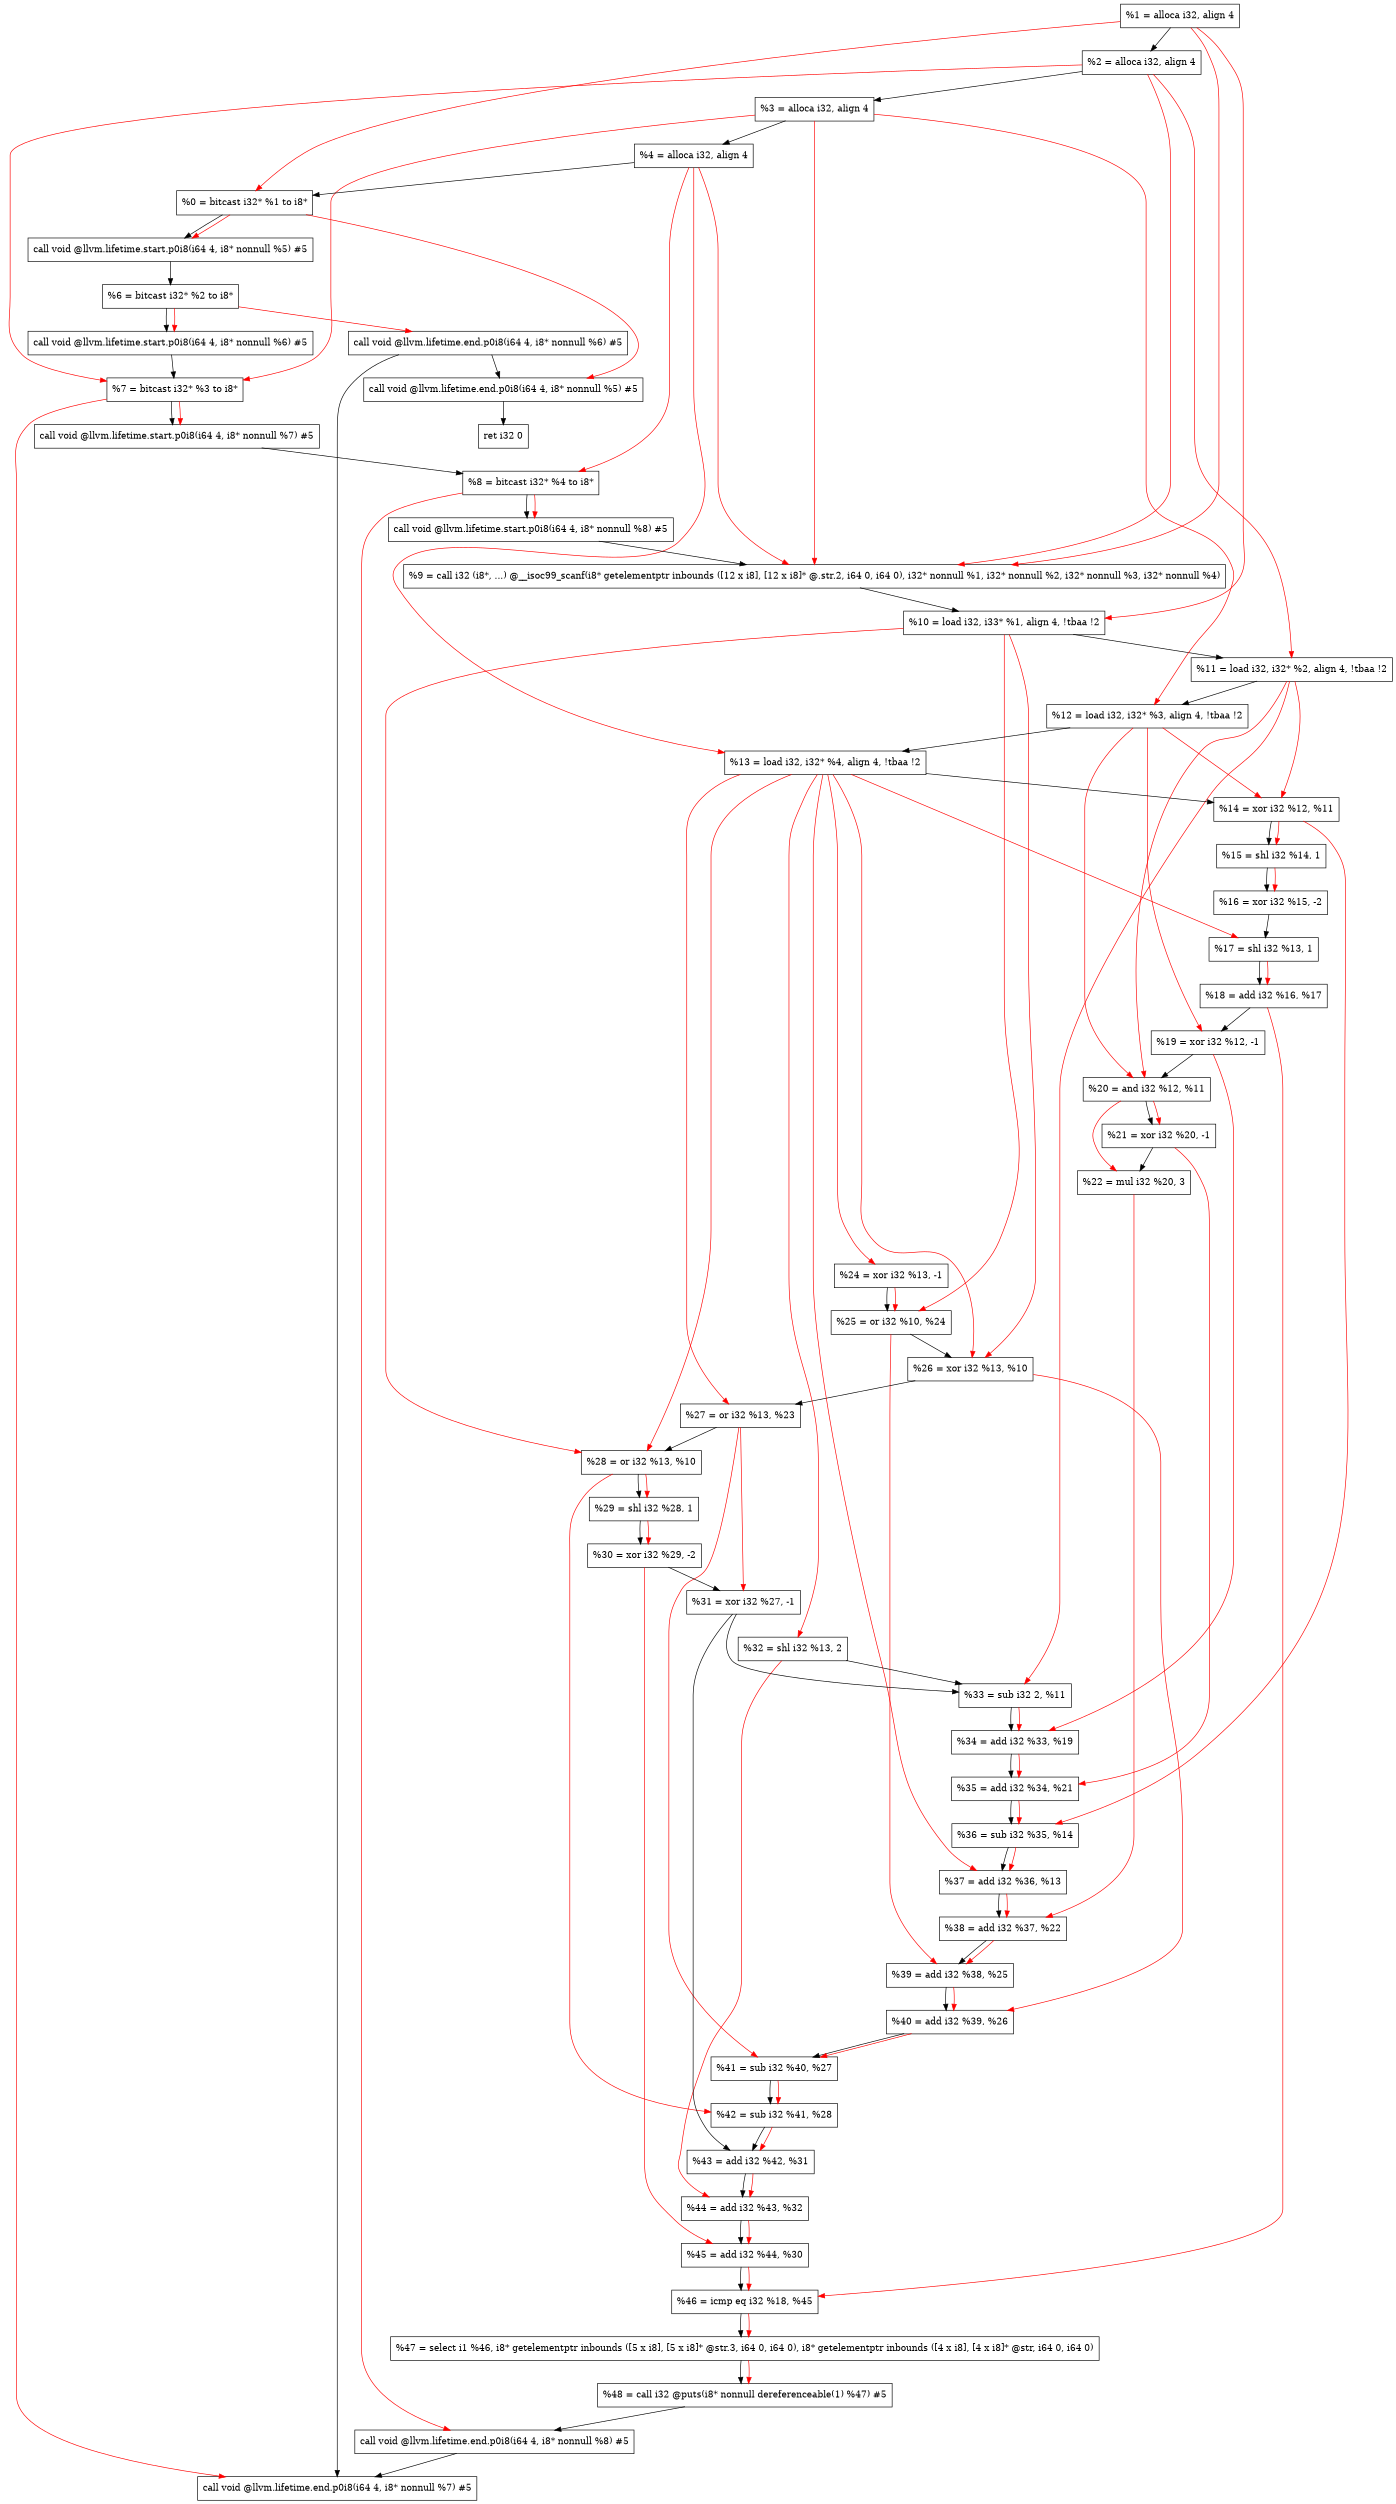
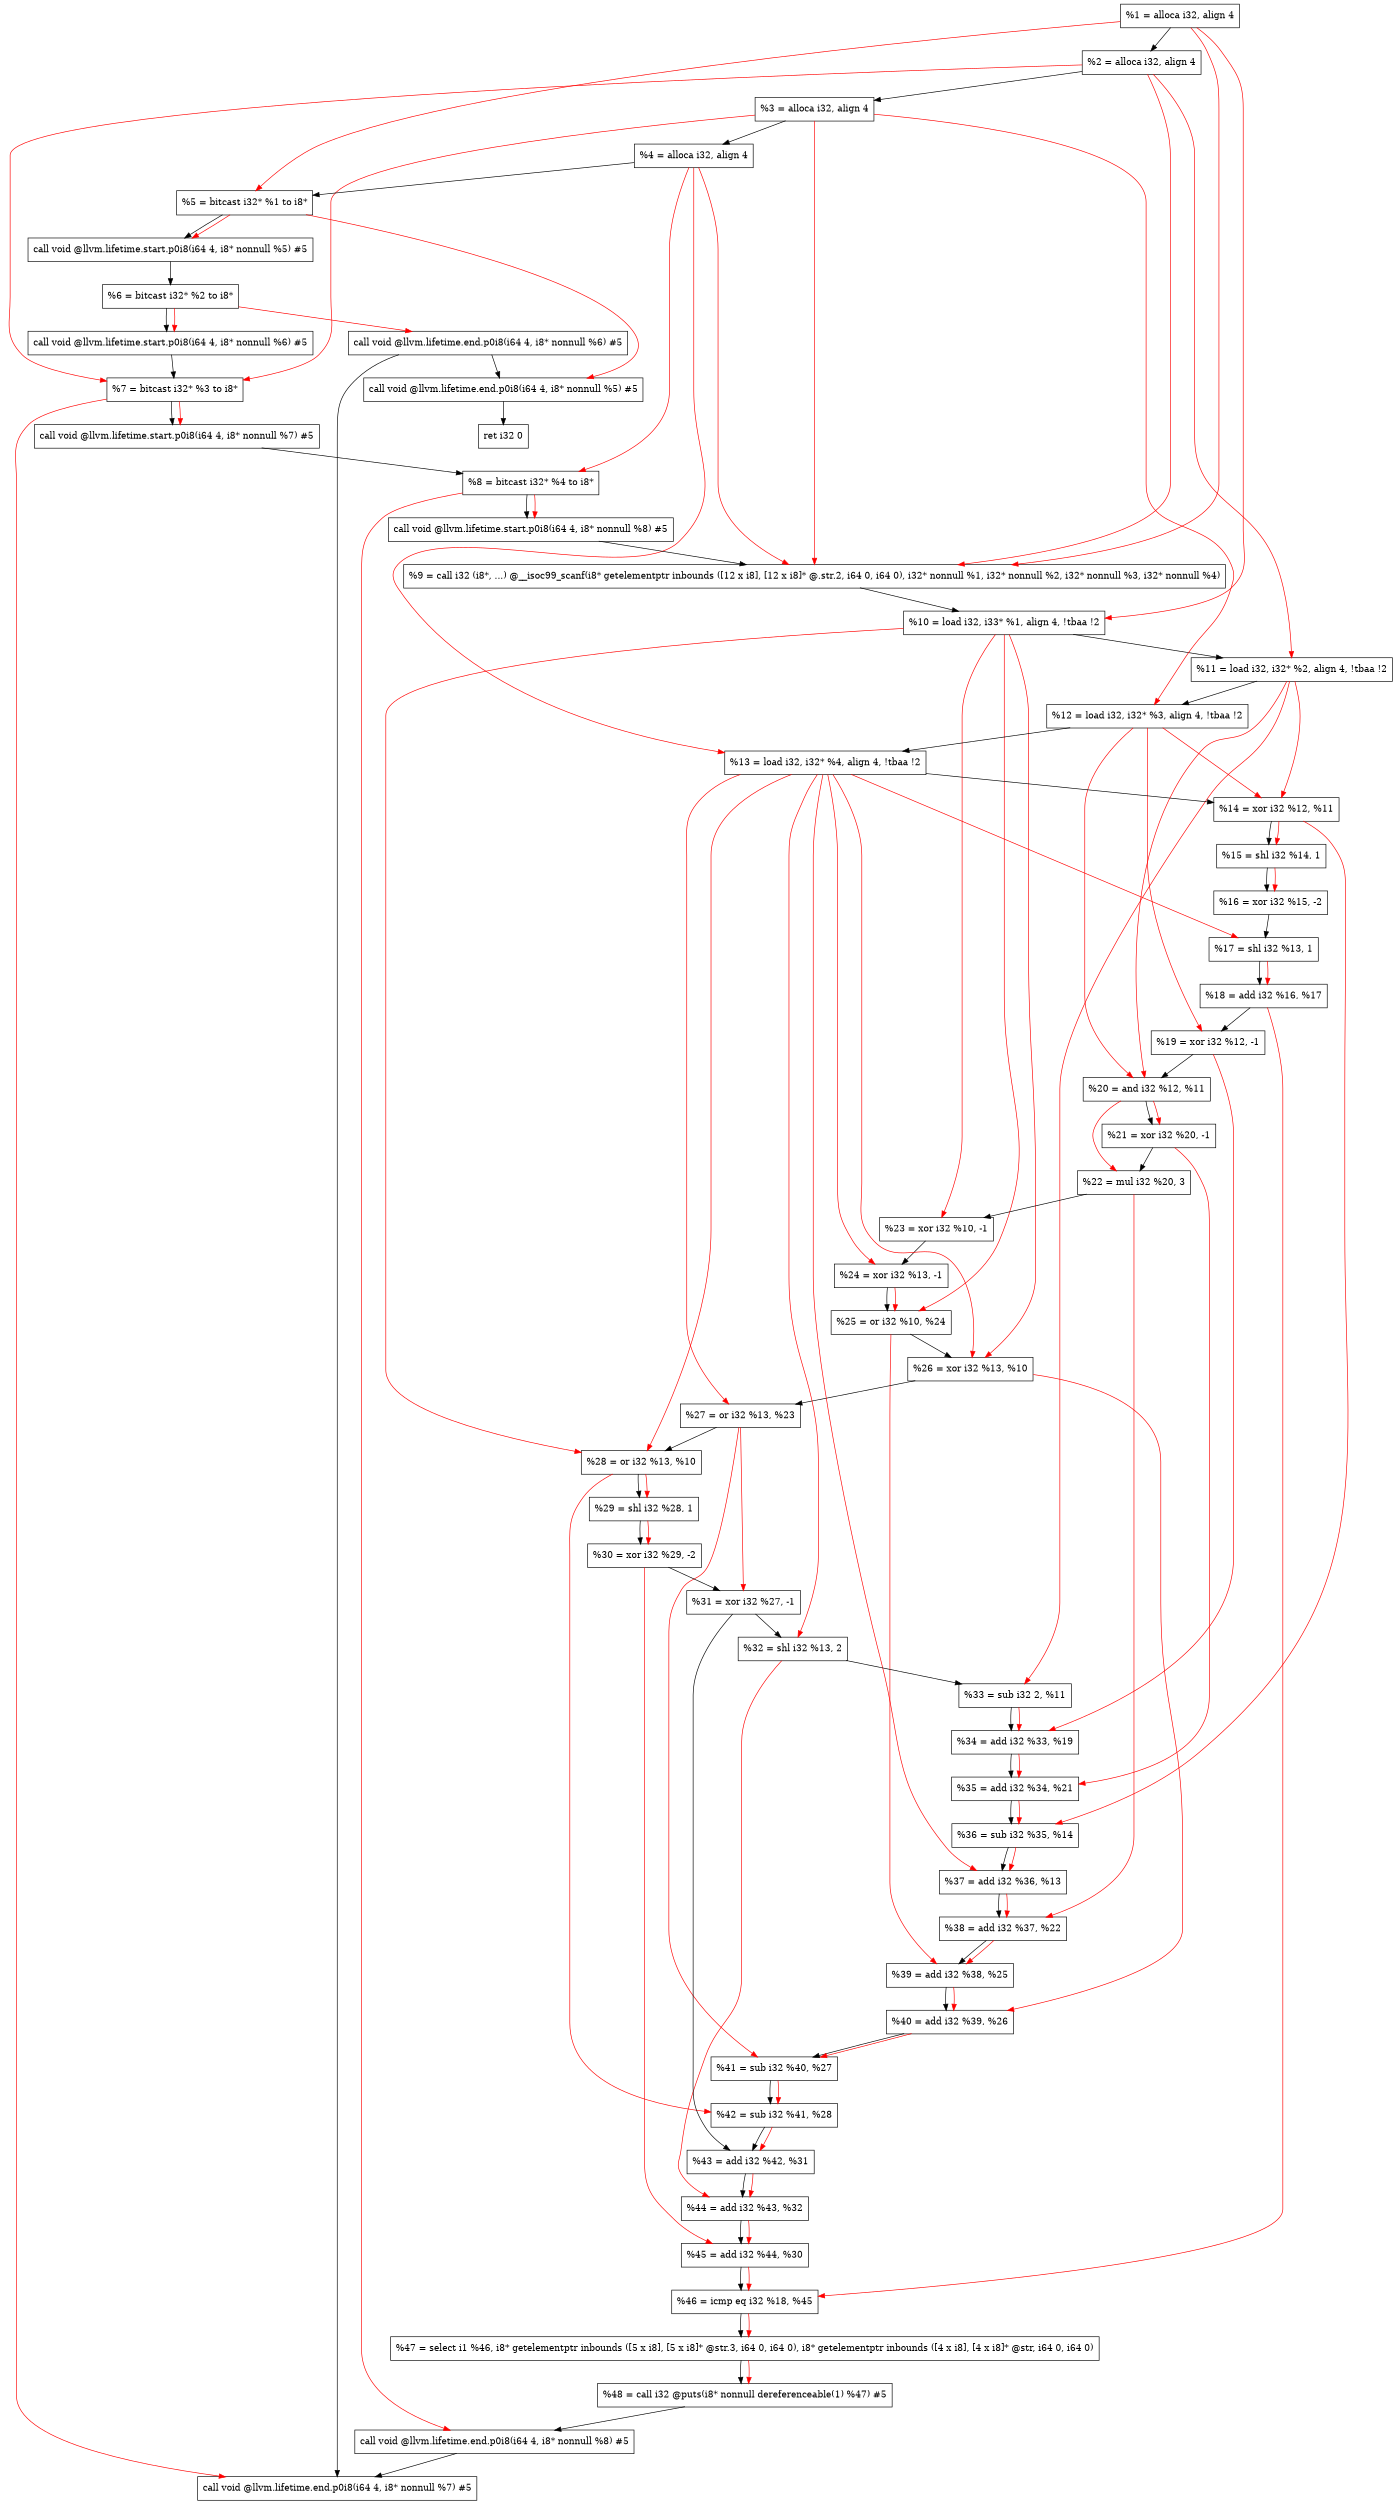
(245, 203) -> (245, 203)
none -> (937, 1229)
(816, 1680) -> (766, 1624)
